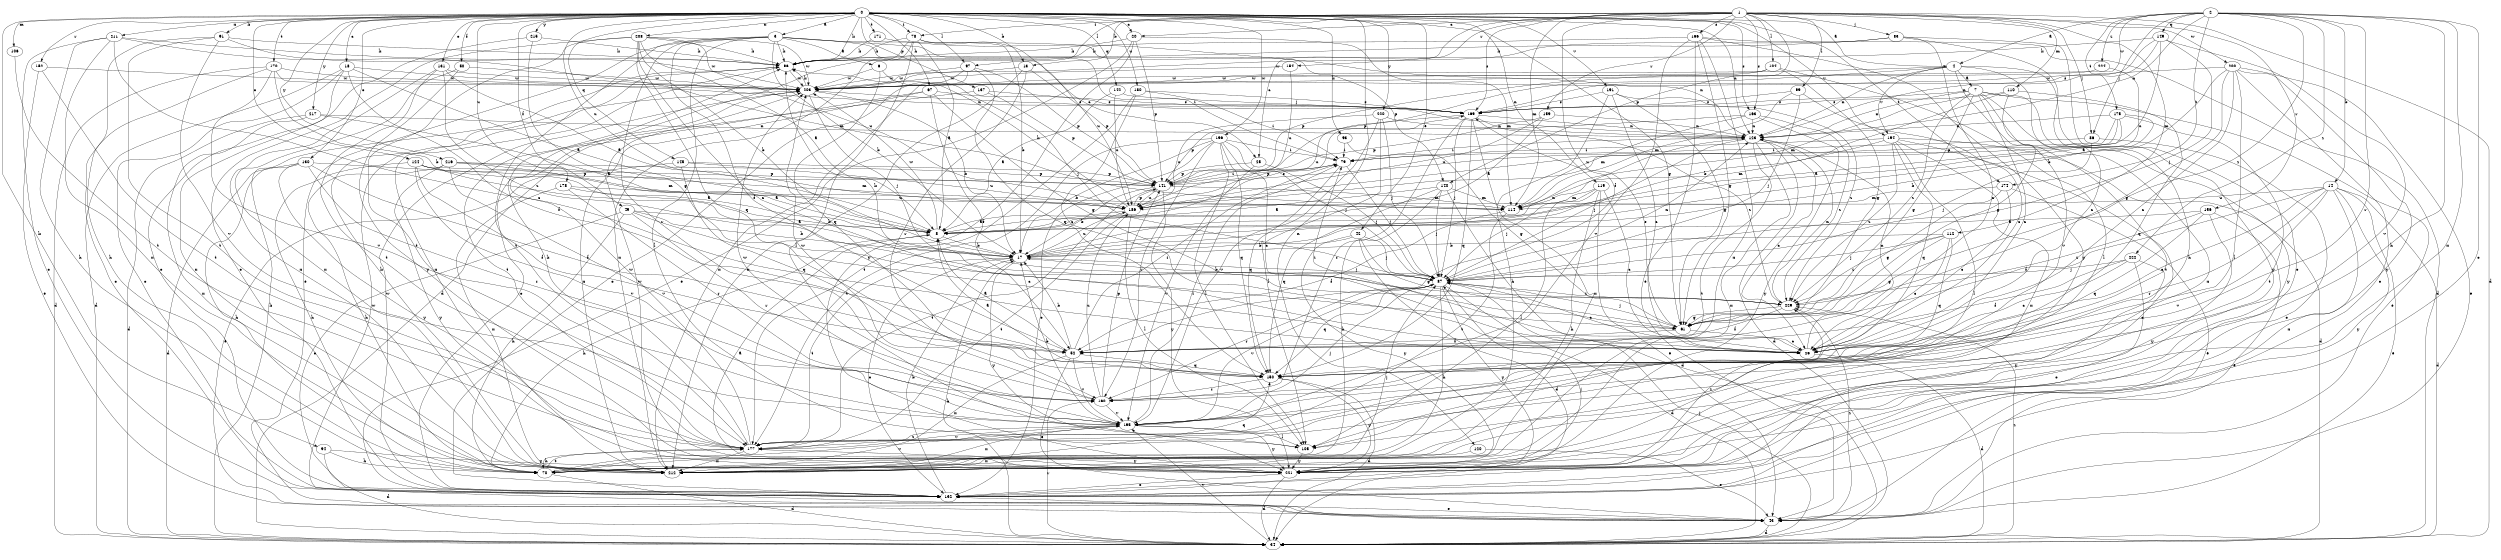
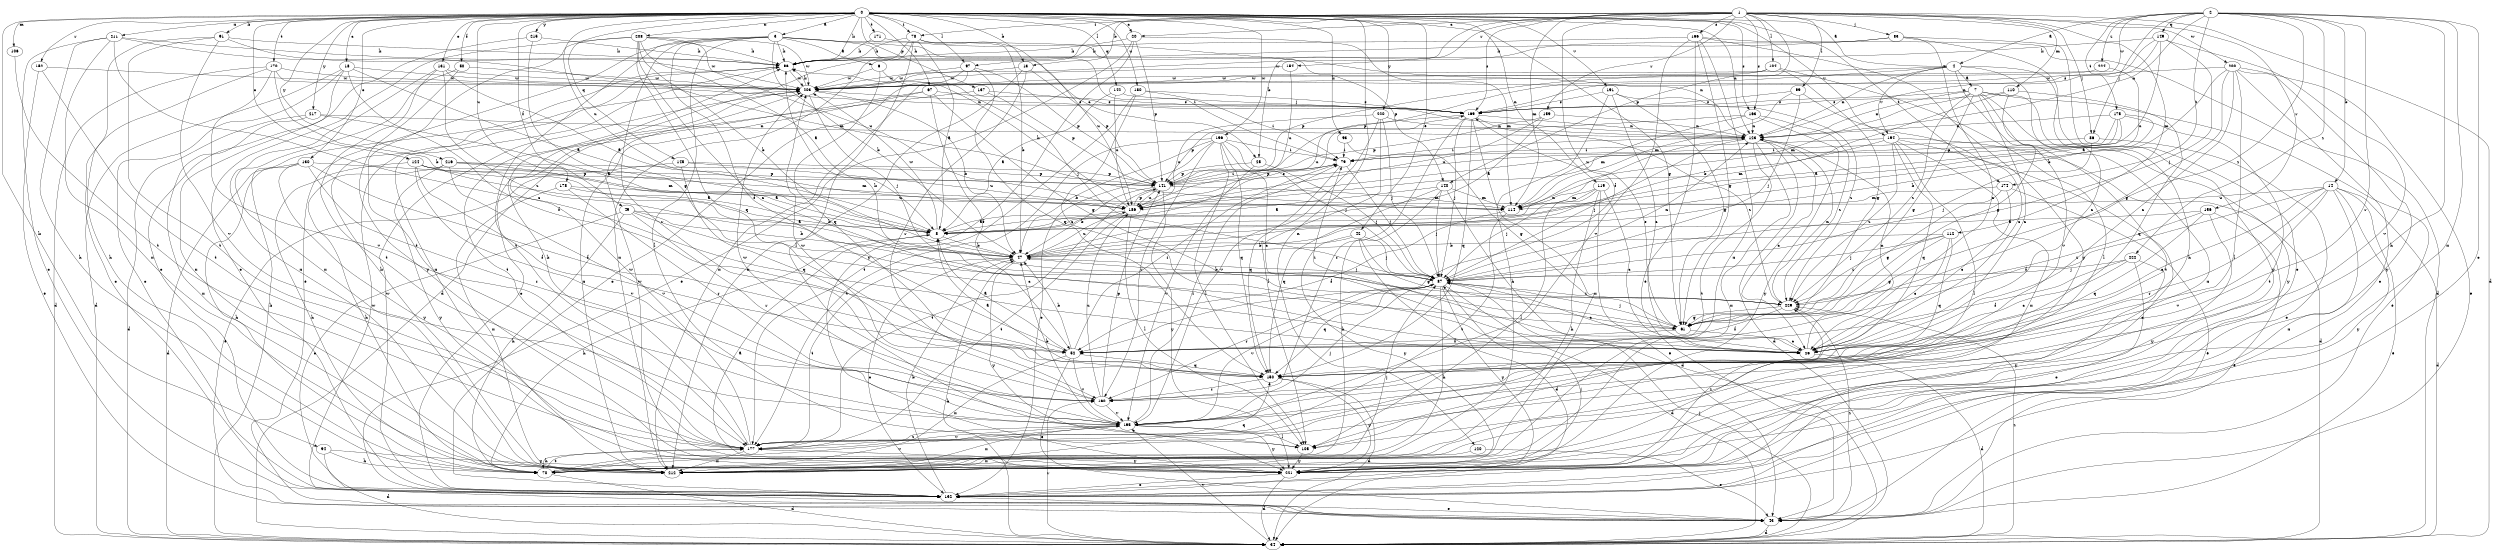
(1269, 90) -> (1269, 90)
(1020, 258) -> (1020, 258)
